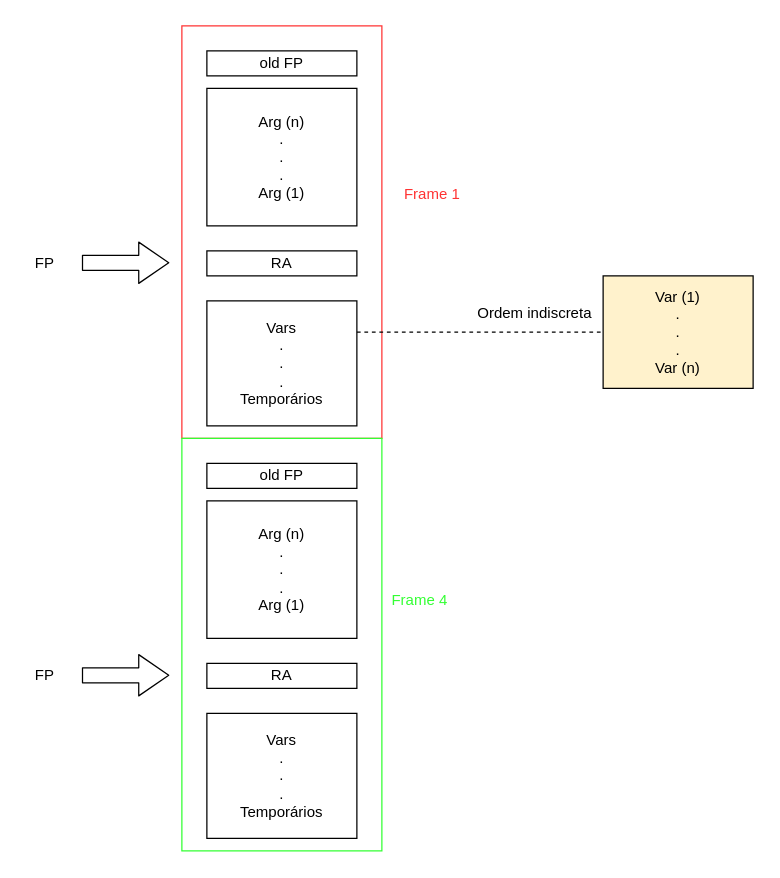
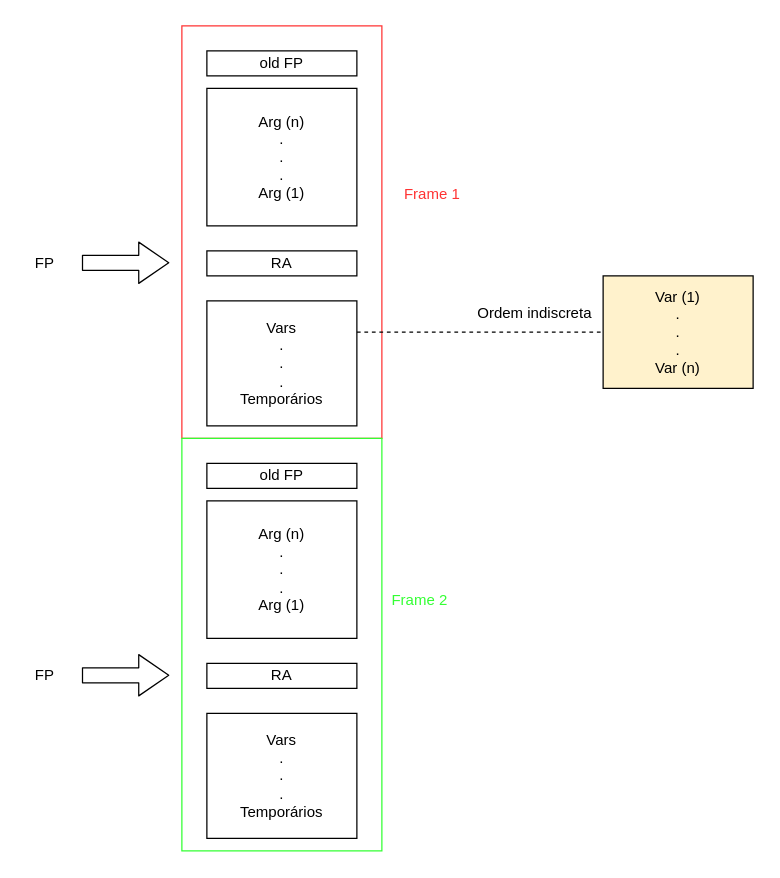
(420, 601) -> (420, 601)
